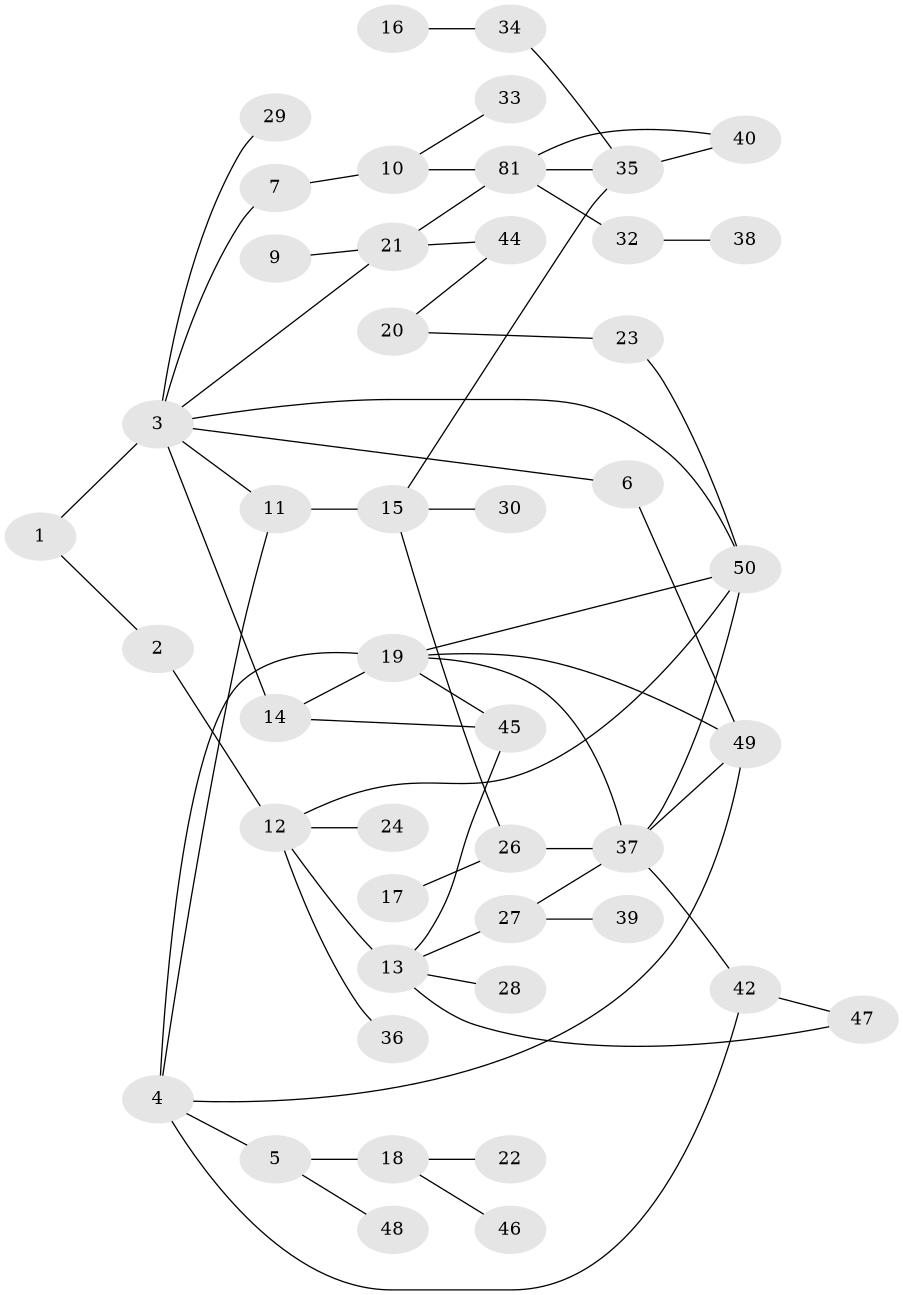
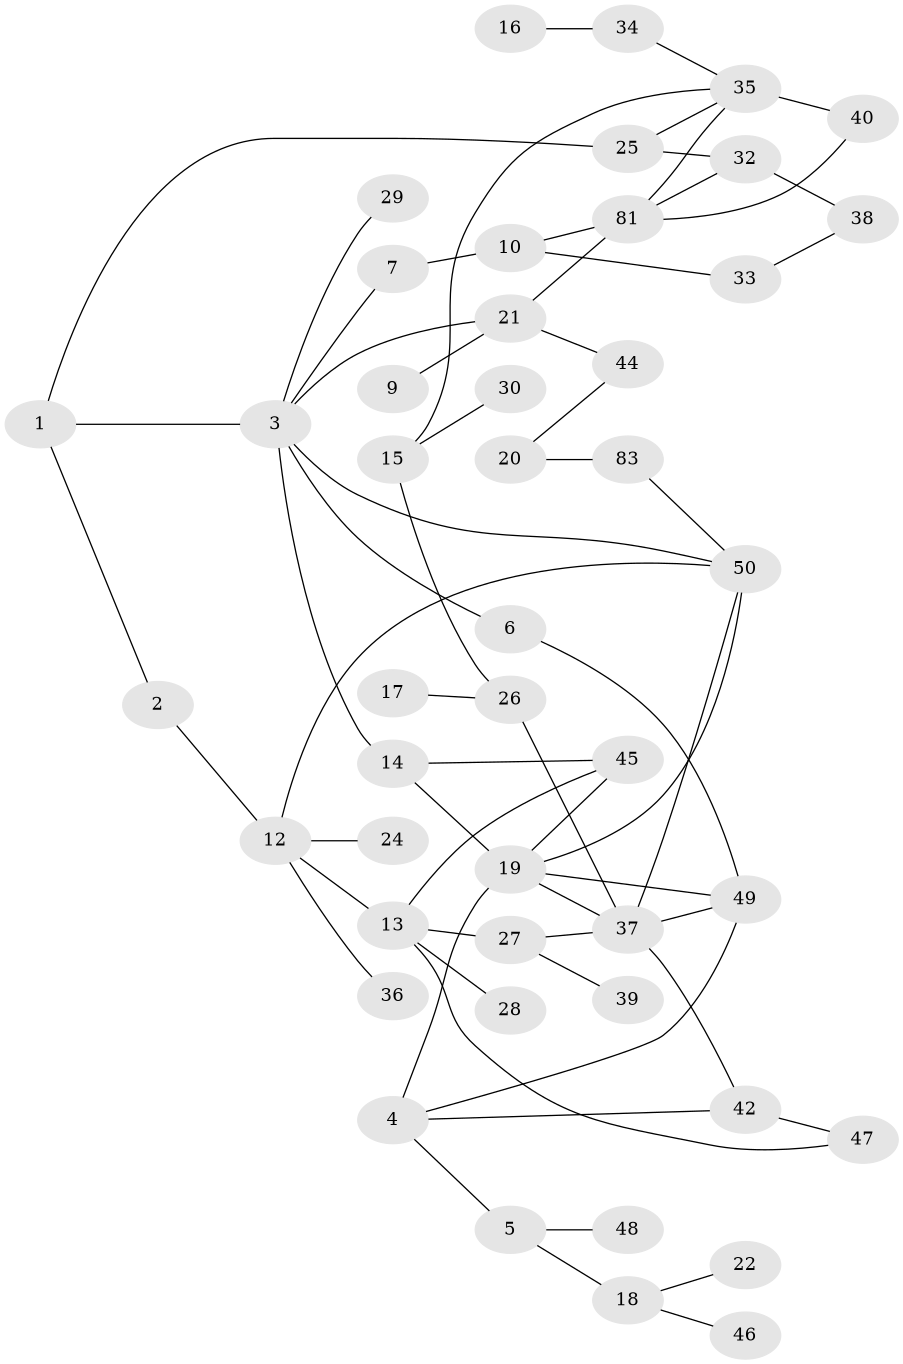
none -> (628, 149)
none -> (804, 249)
(628, 339) -> (628, 460)
(275, 509) -> none
